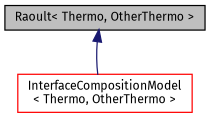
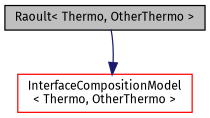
(97, 58) -> (113, 46)
